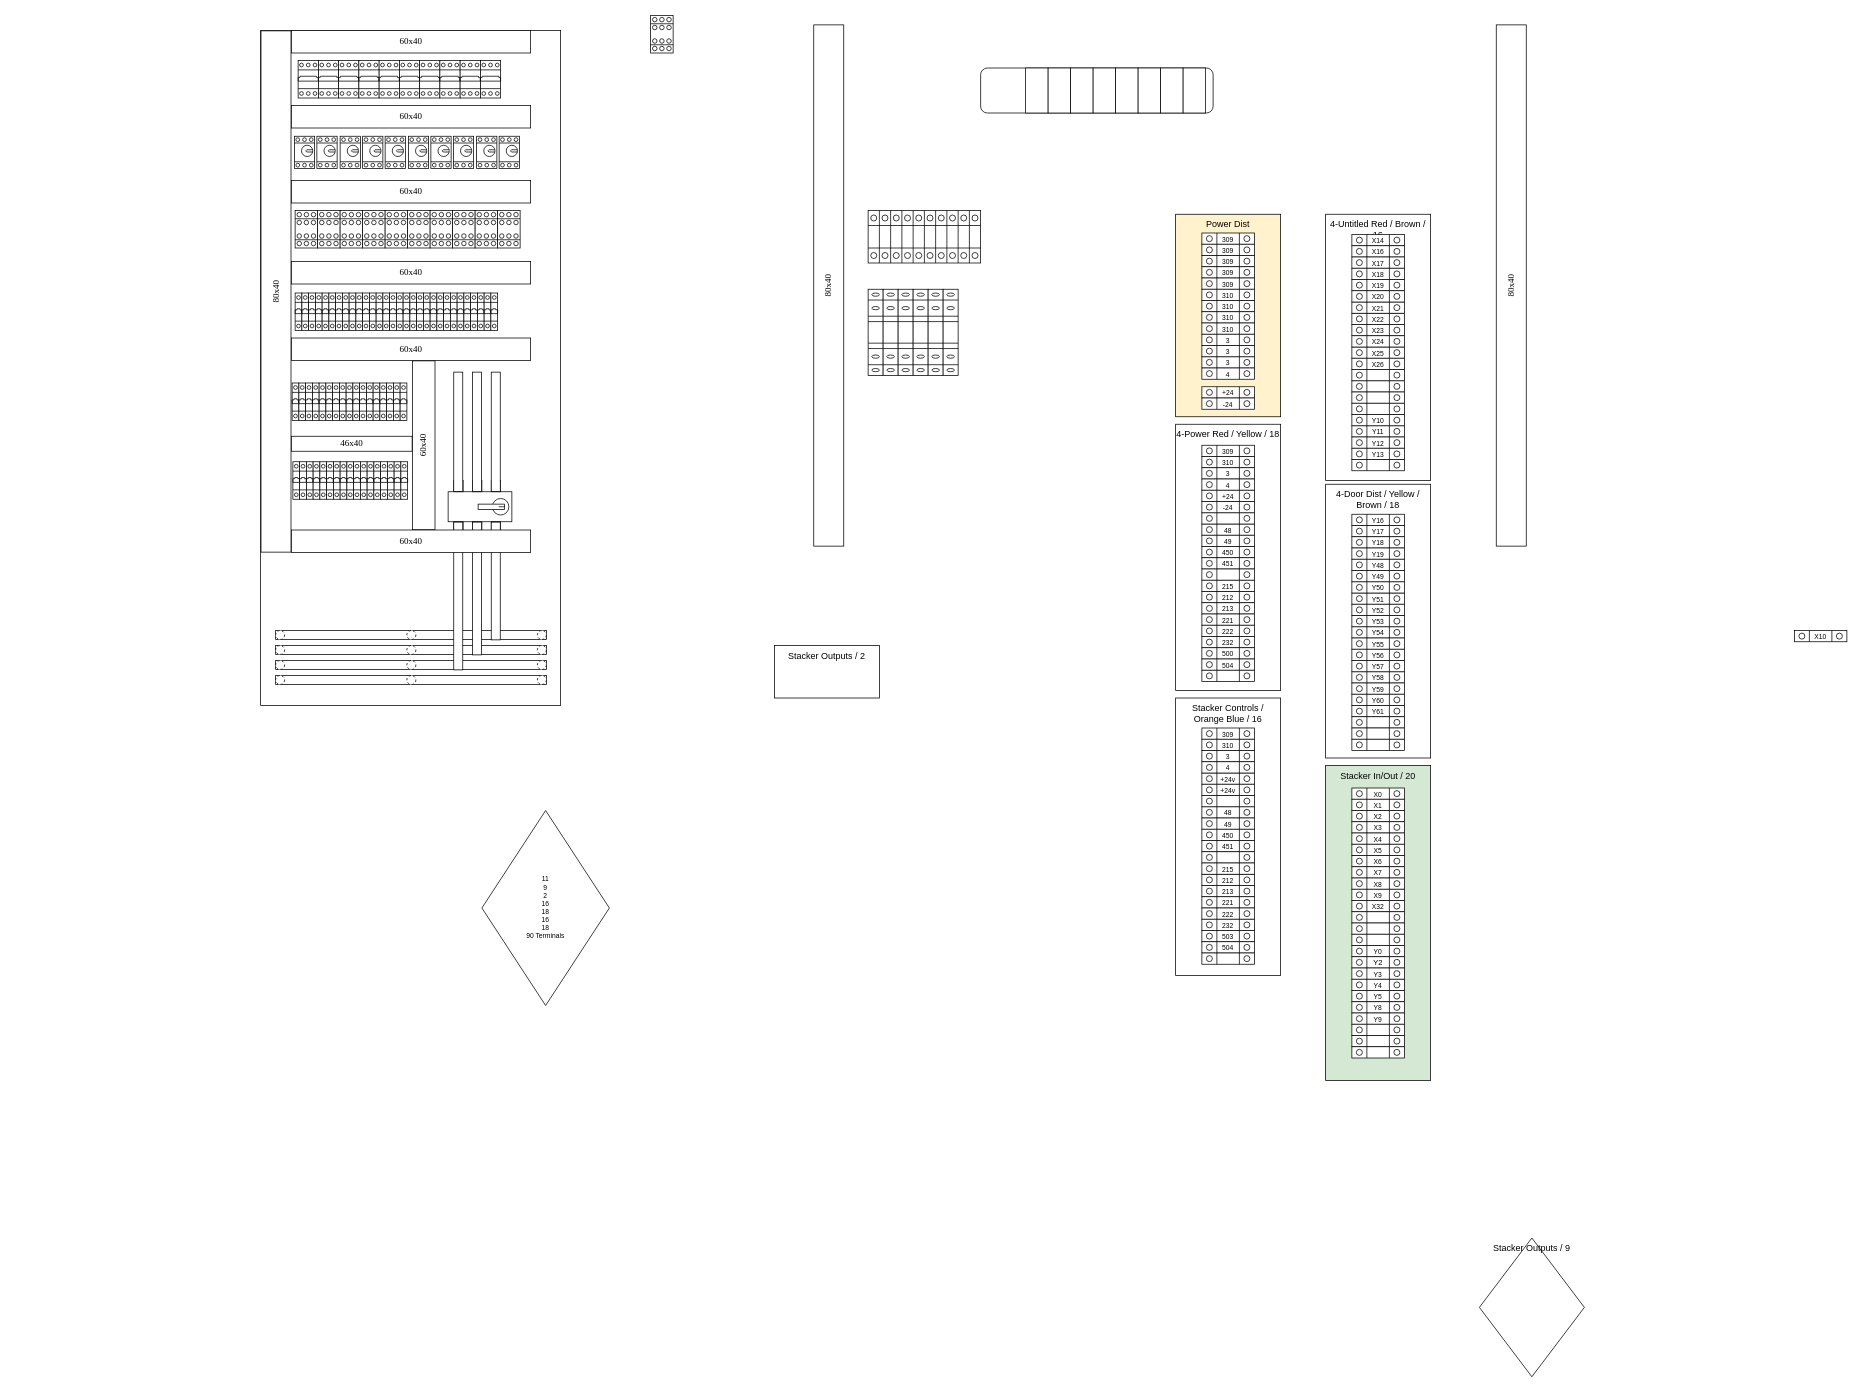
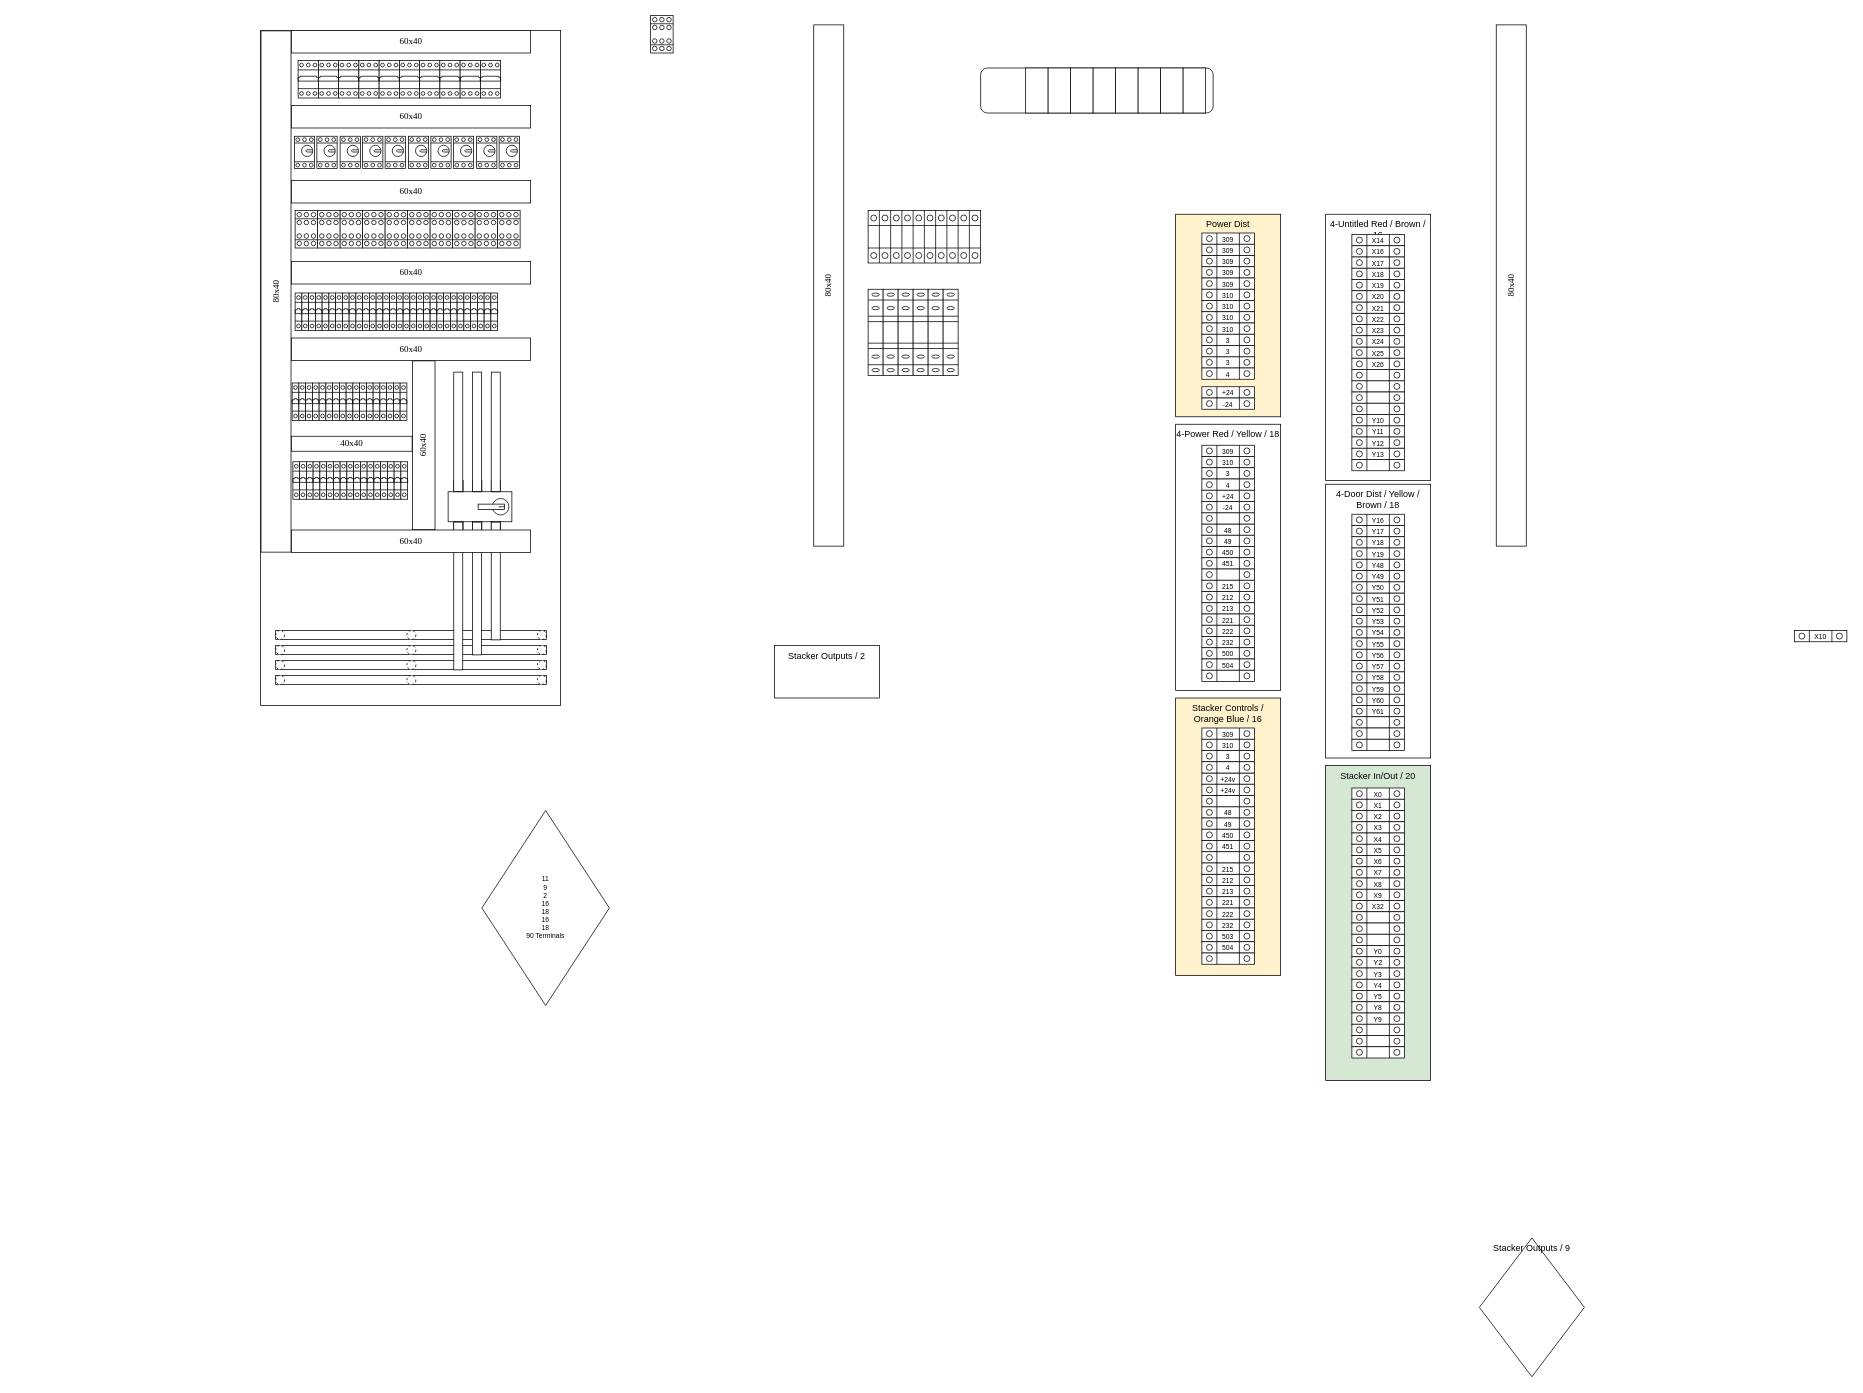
(352, 444) -> (352, 444)
(1228, 714) -> (1228, 714)
